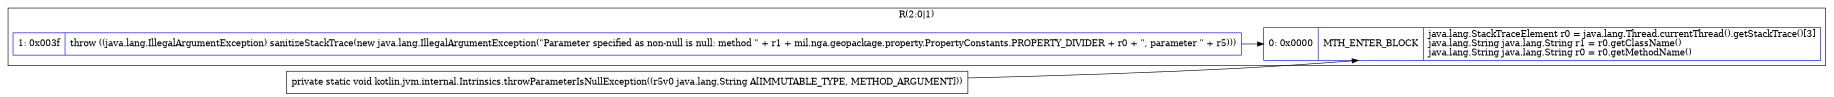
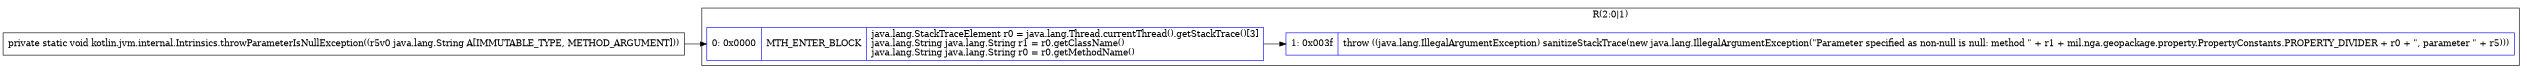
(1249, 44) -> (1272, 44)
